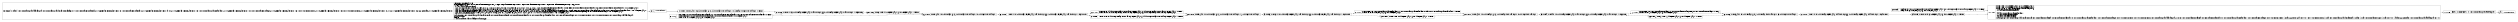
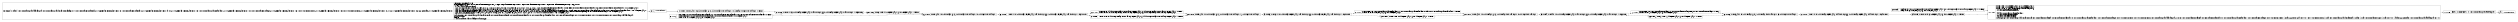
(2008, 10) -> (2007, 10)
